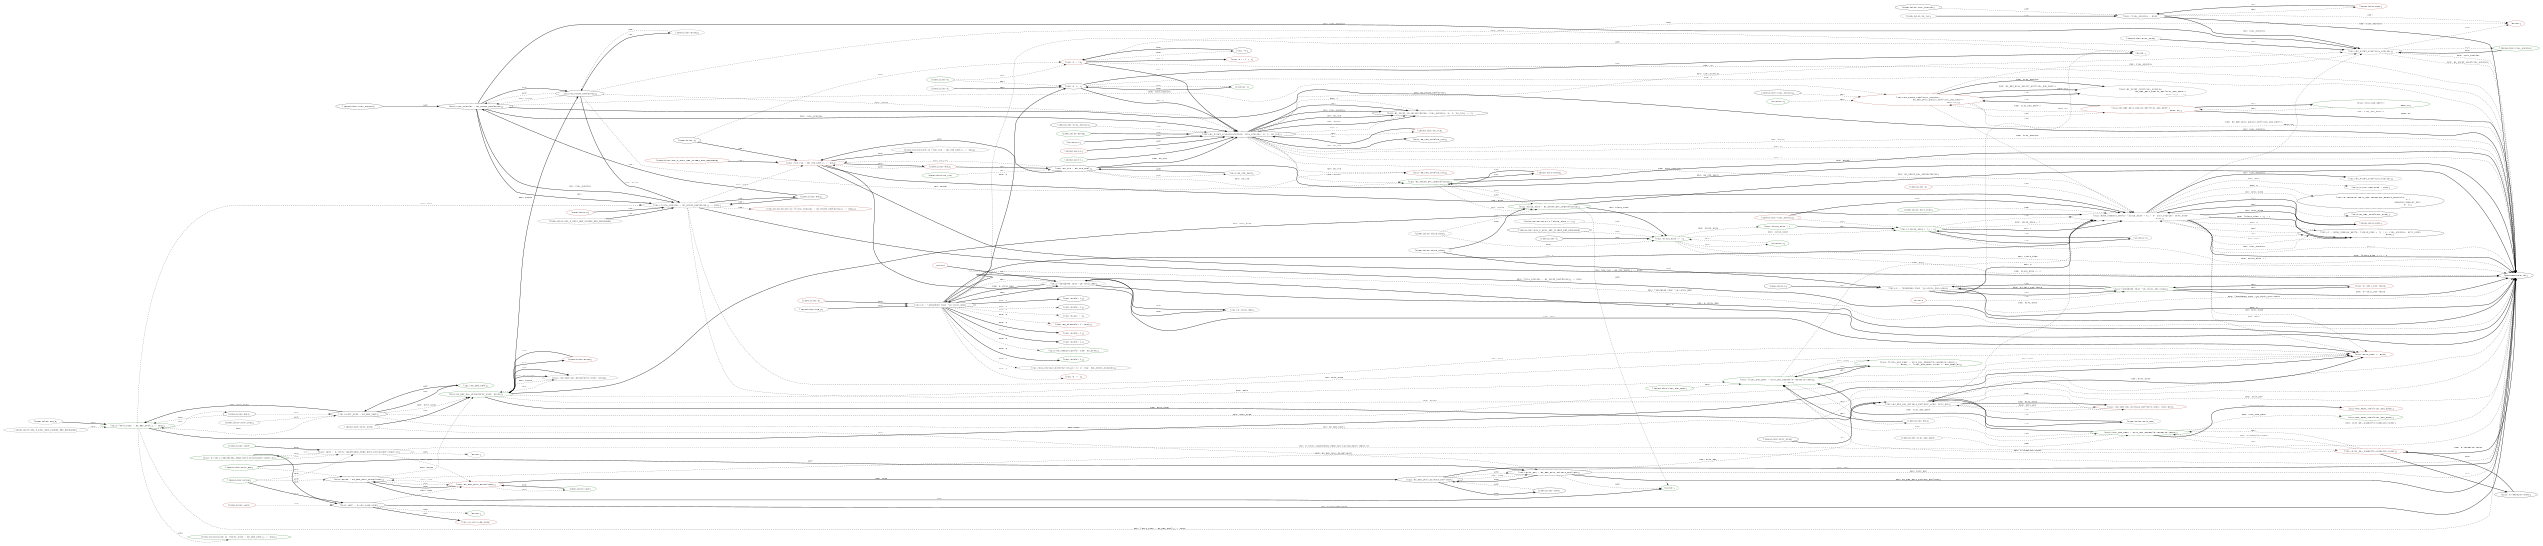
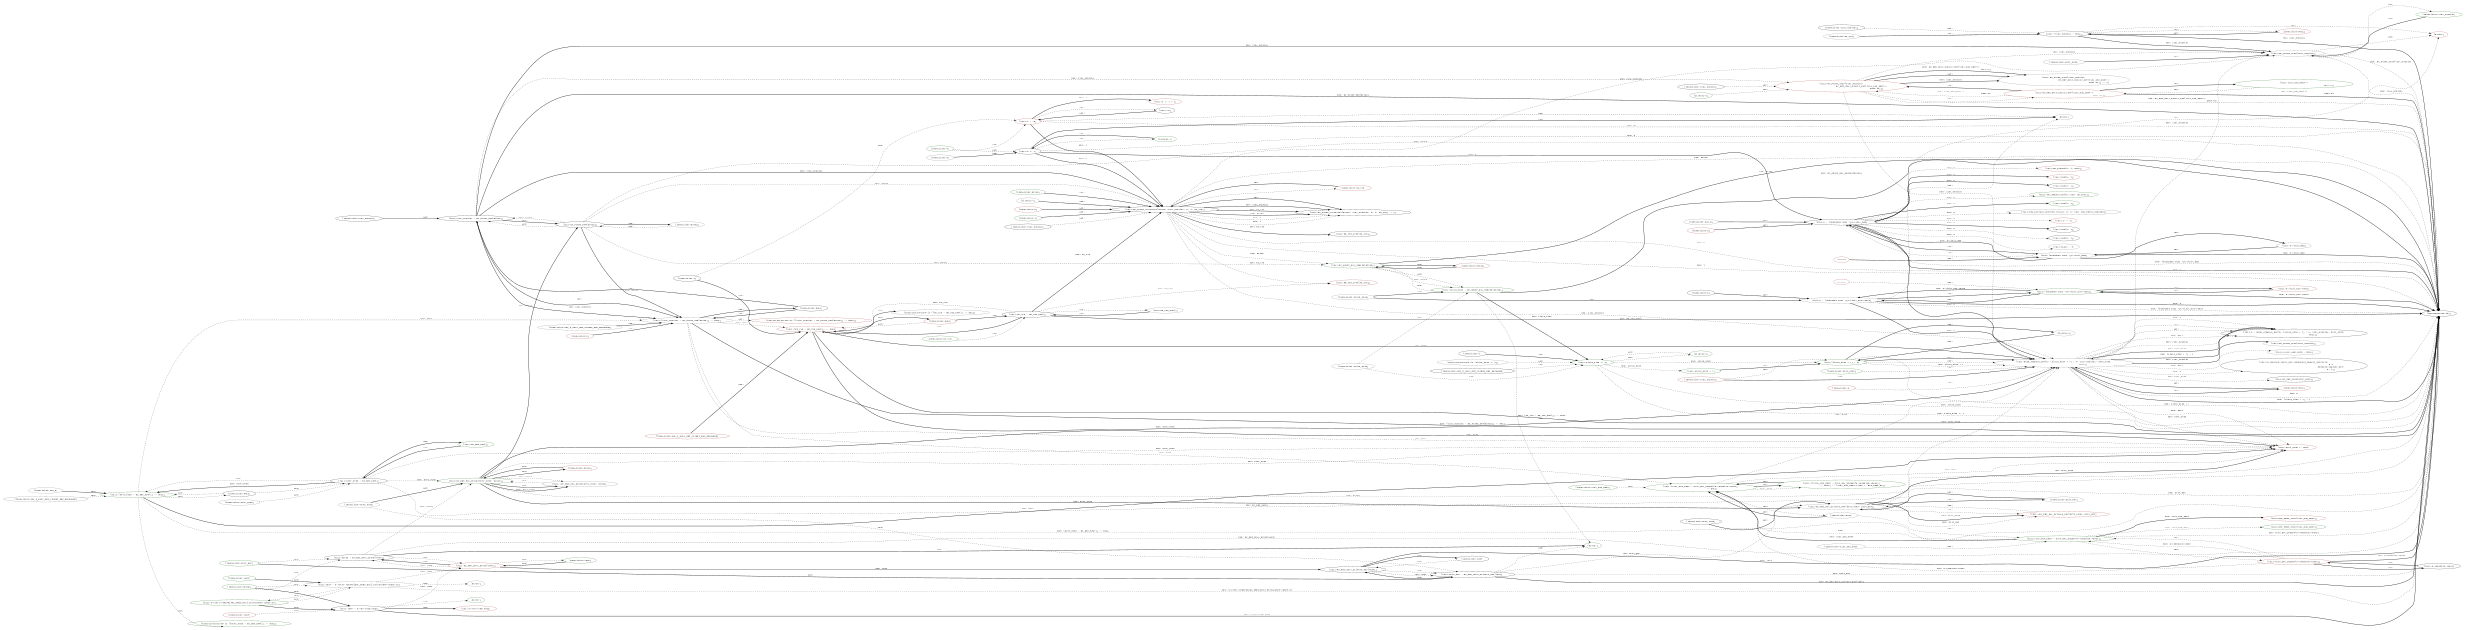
(1010, 194) -> (1447, 156)
